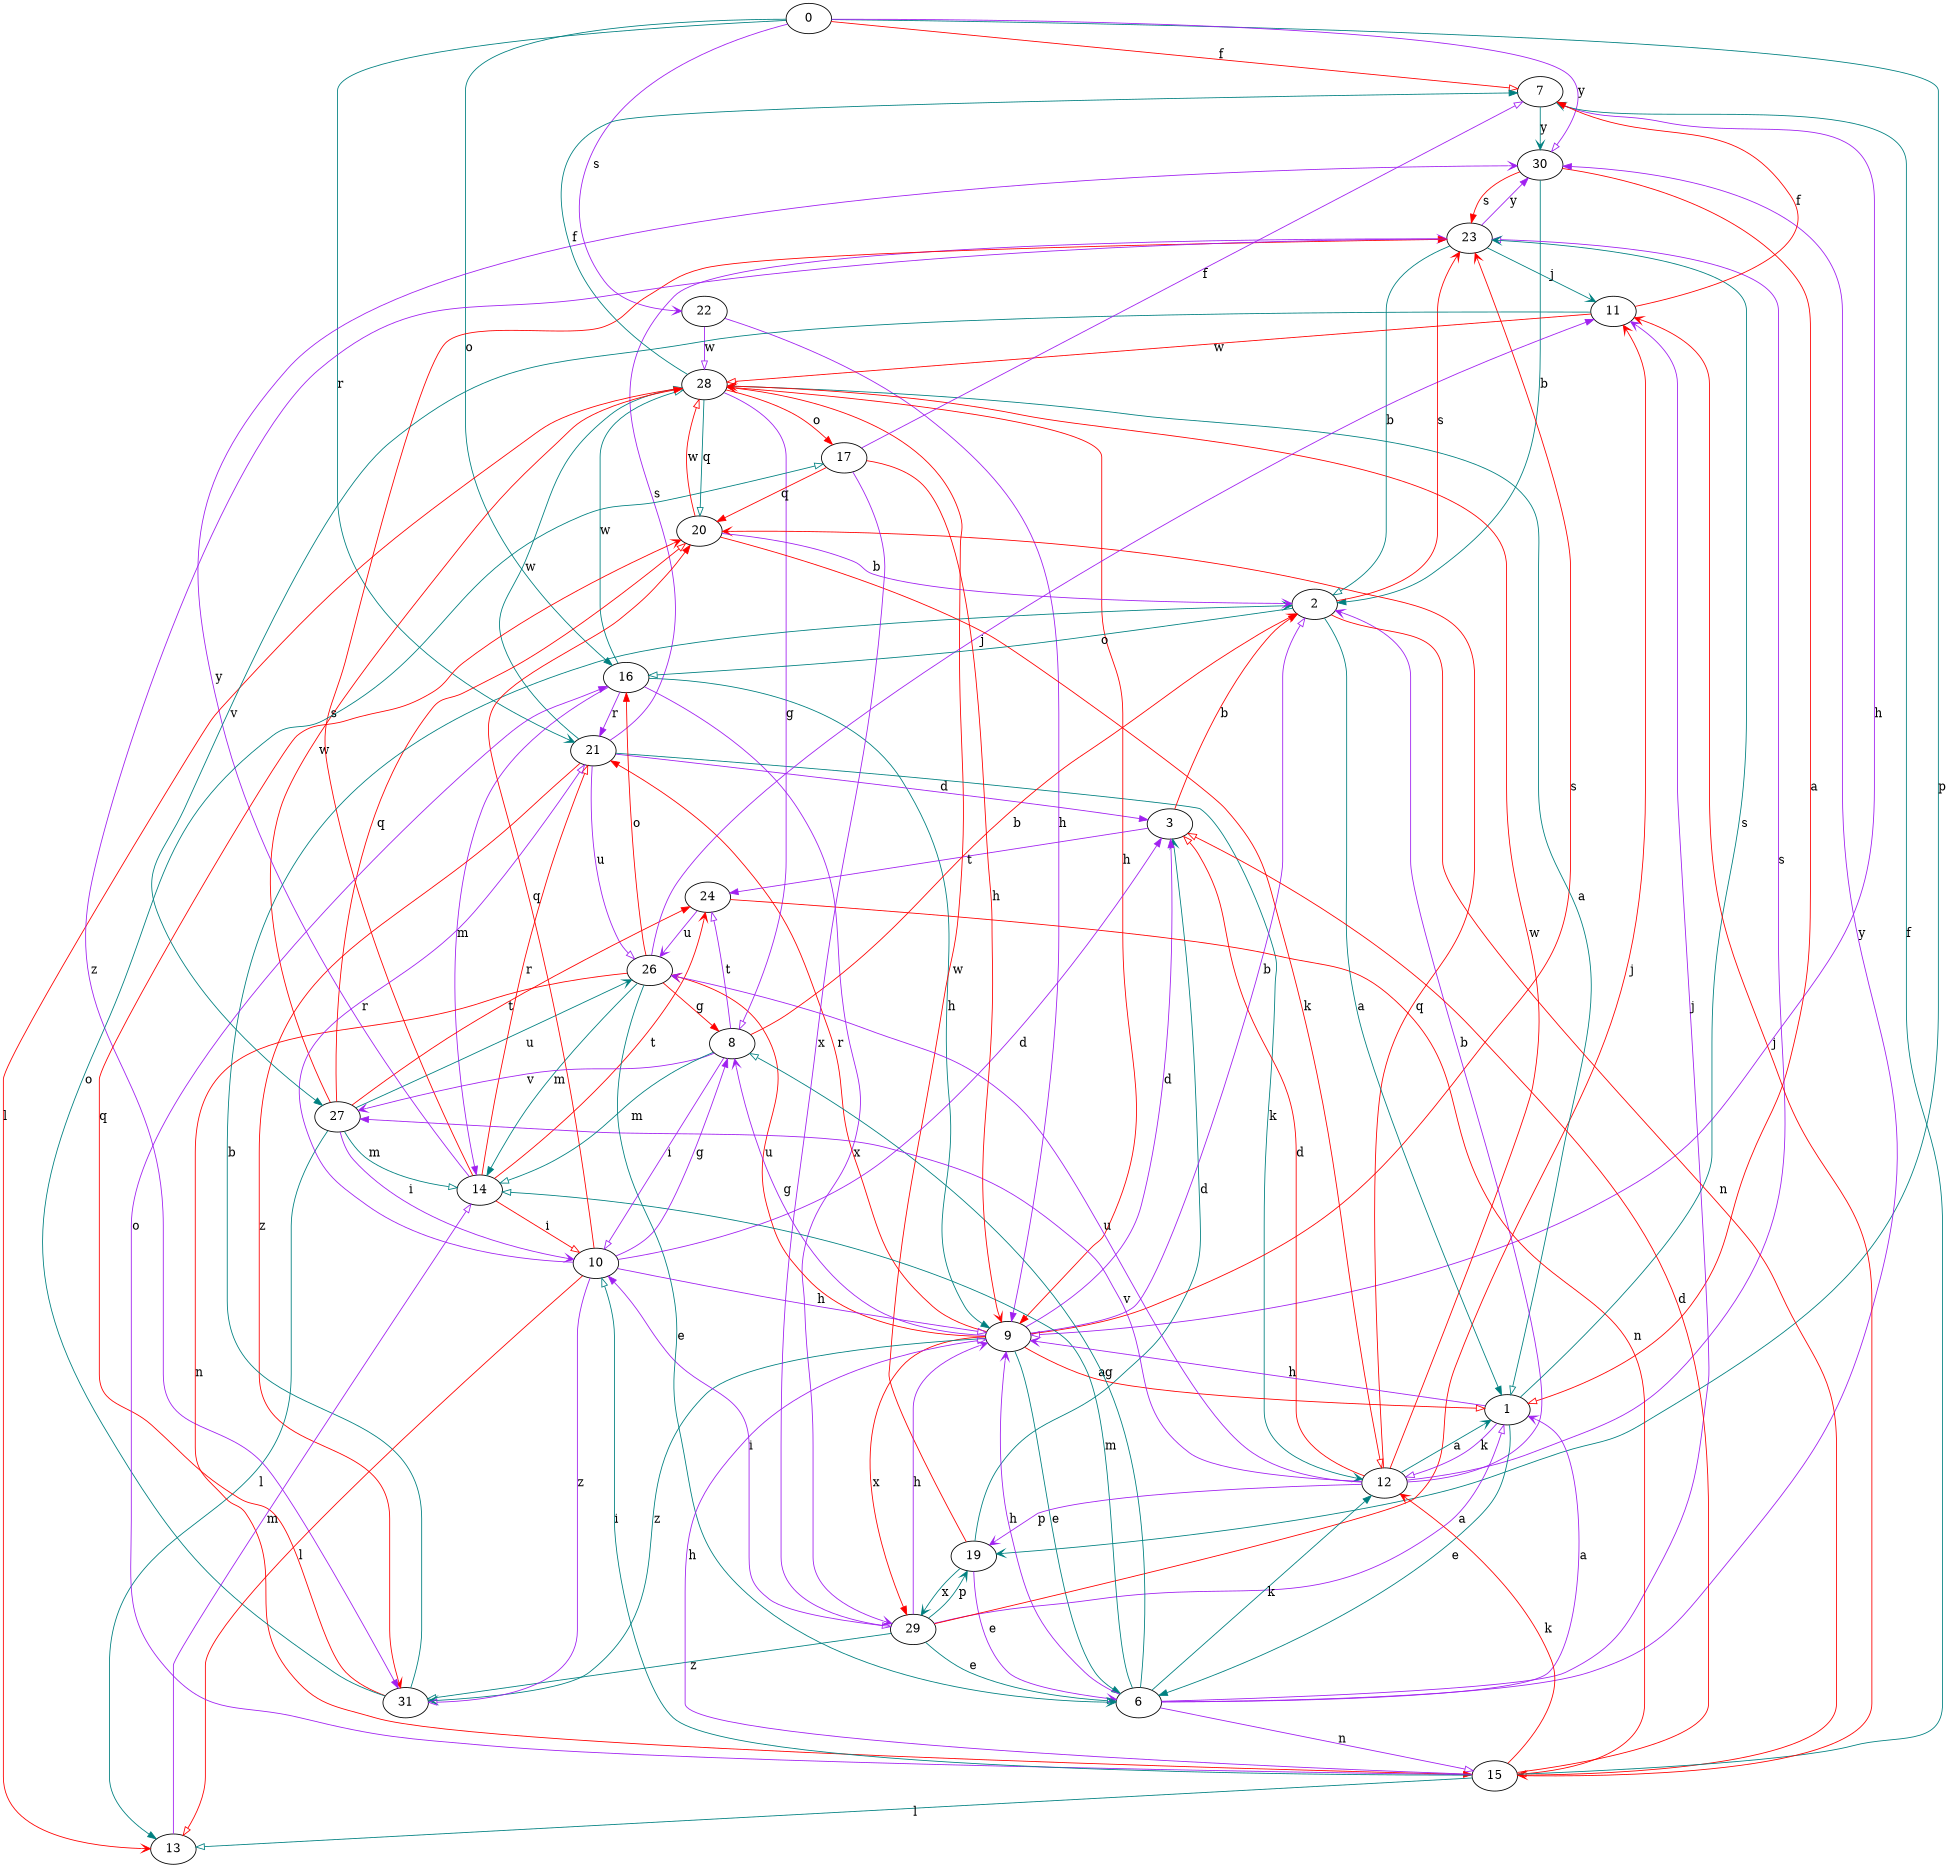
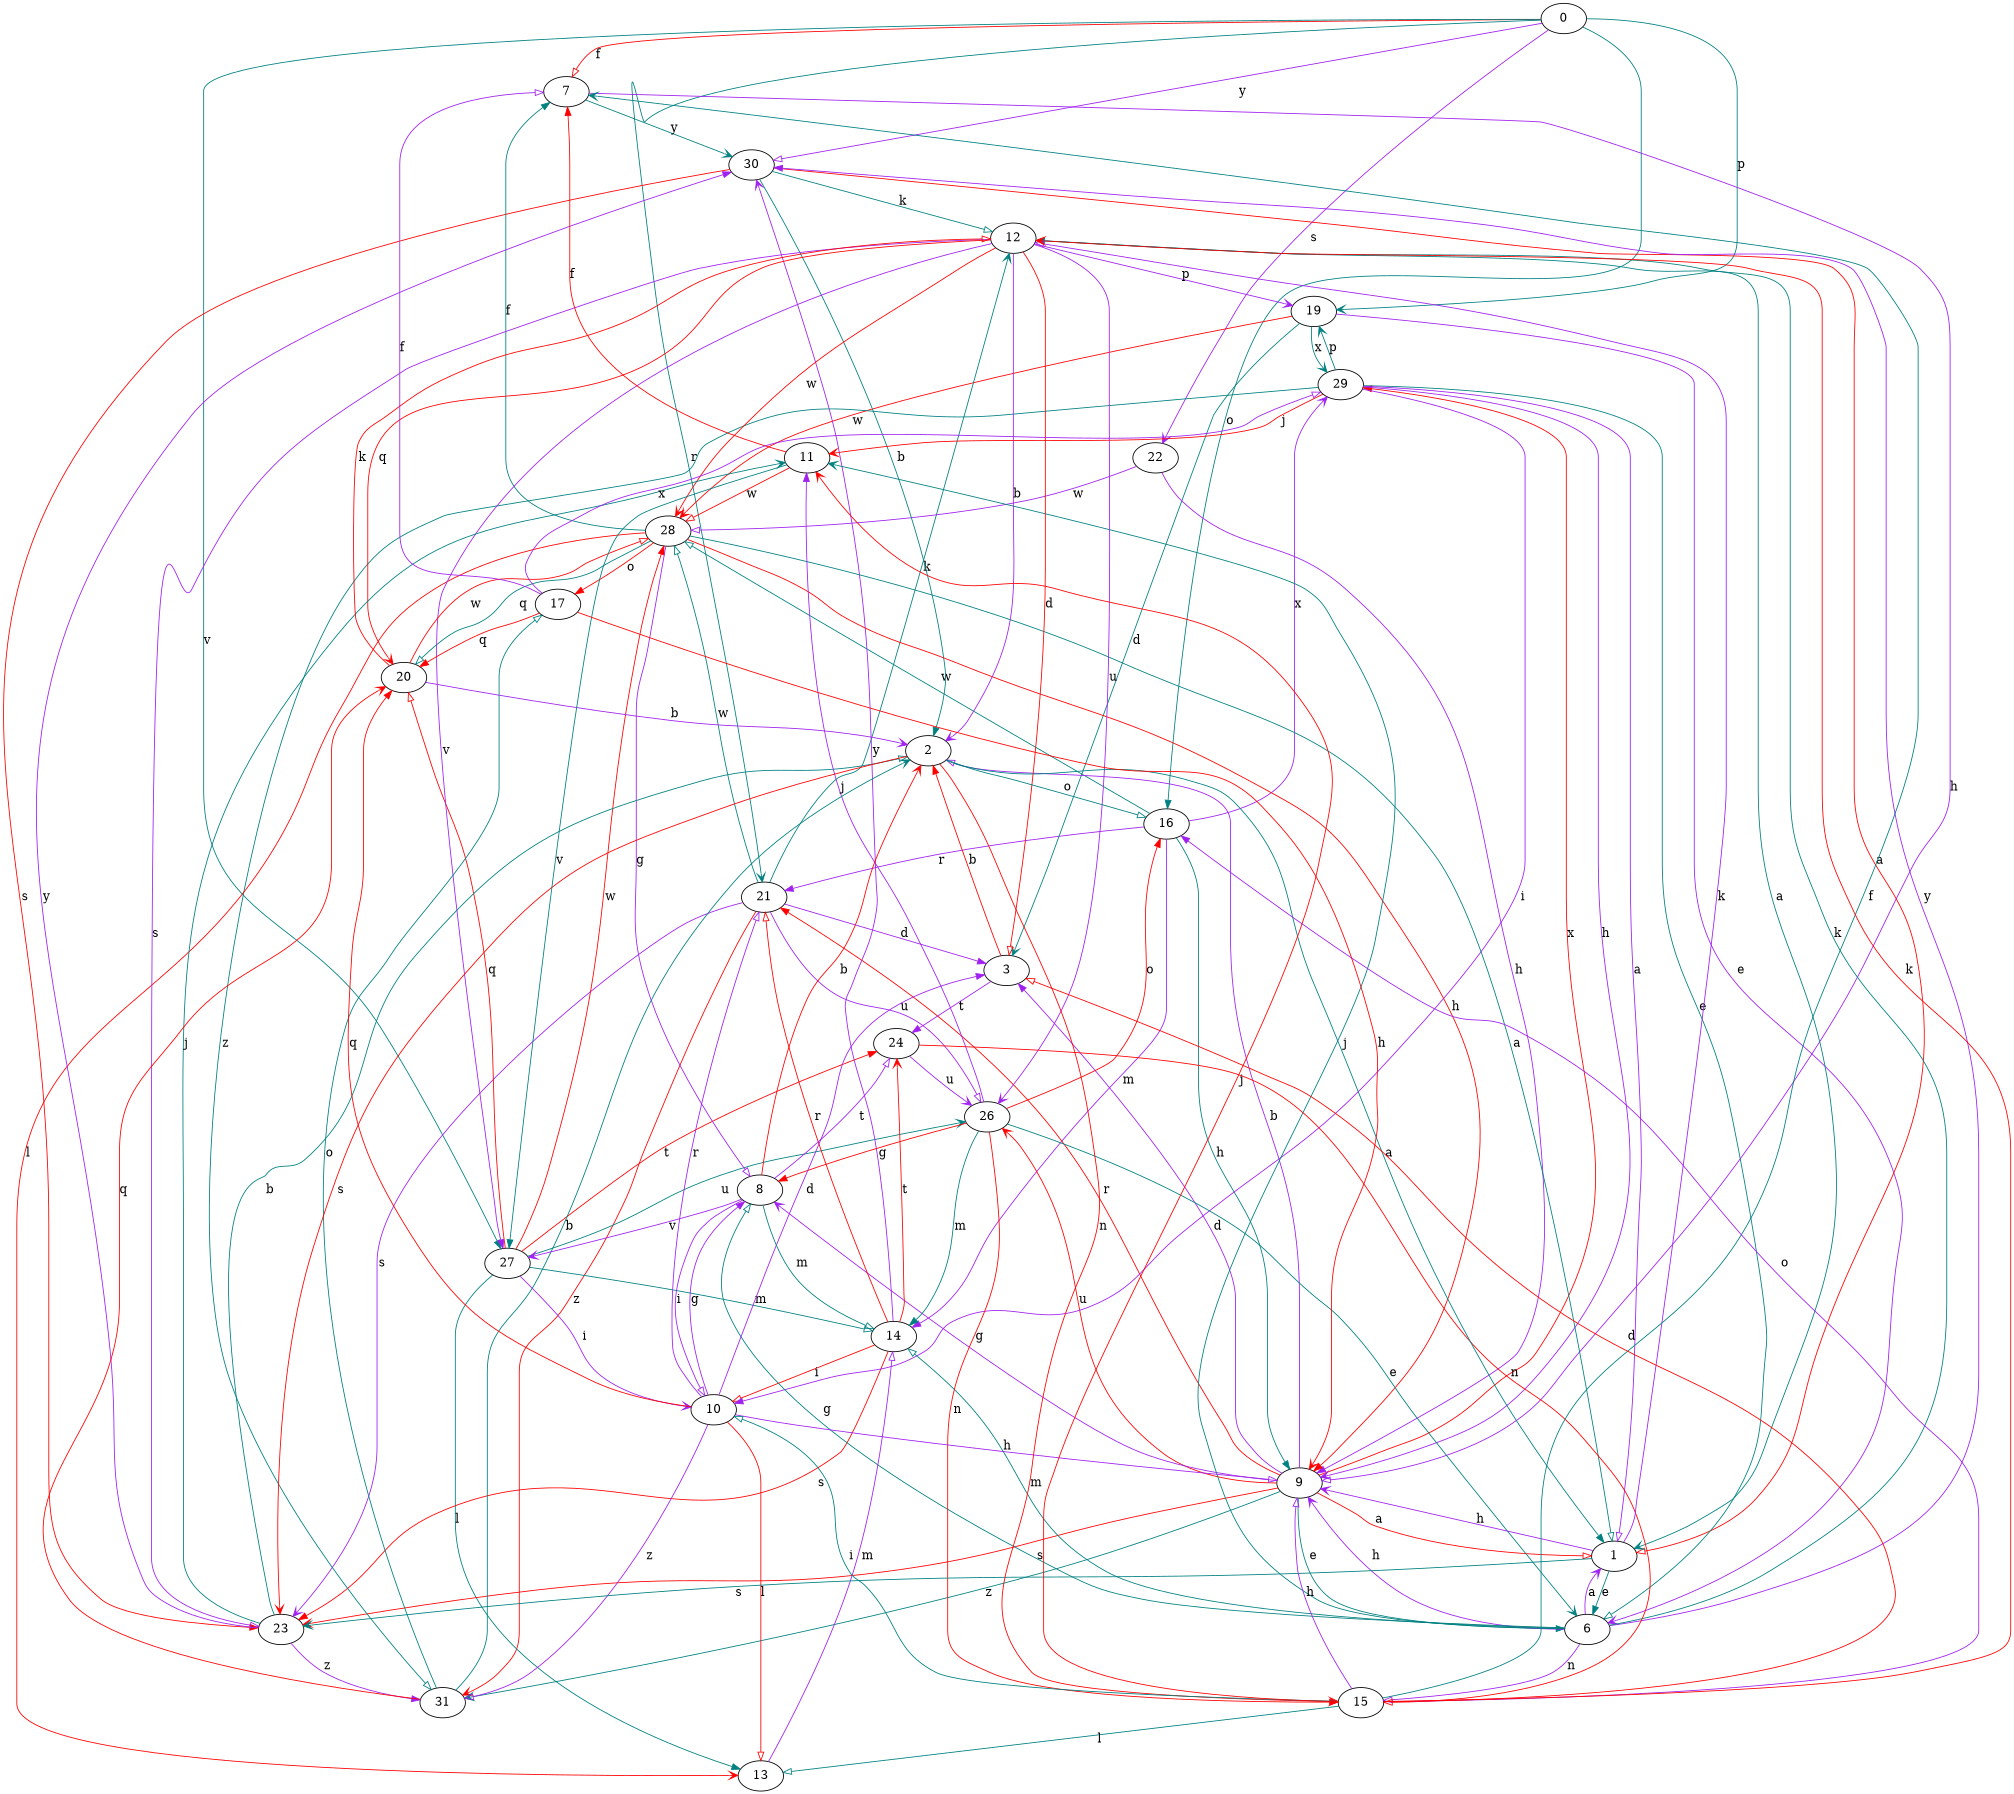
none -> (247, 71)
none -> (878, 200)
(1702, 1218) -> (1356, 1000)
